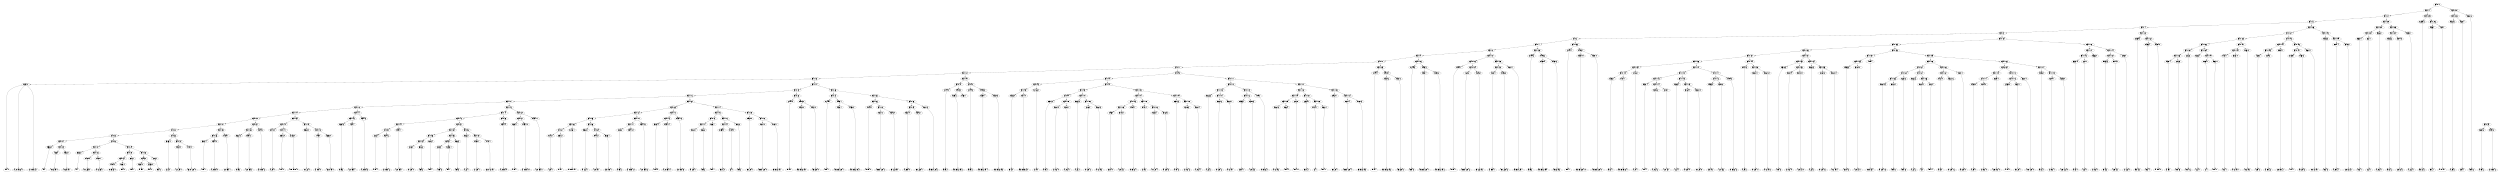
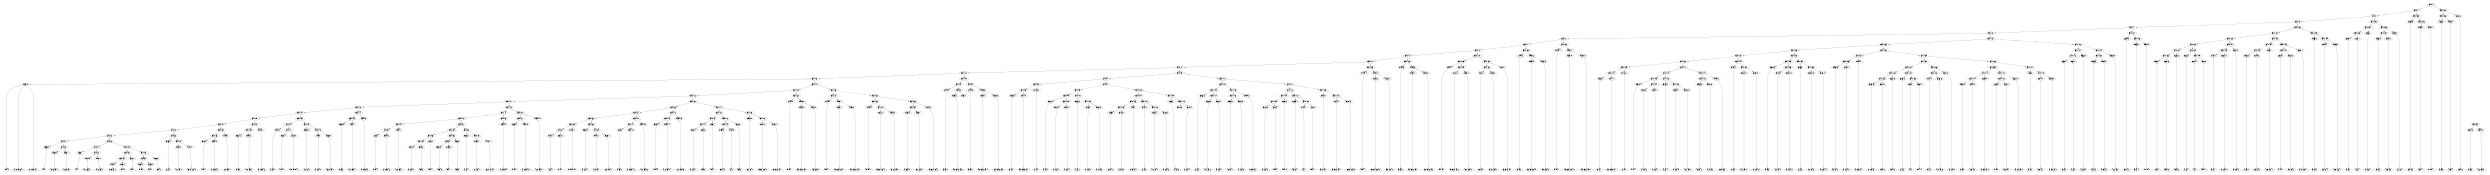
(1187, 170) -> none
